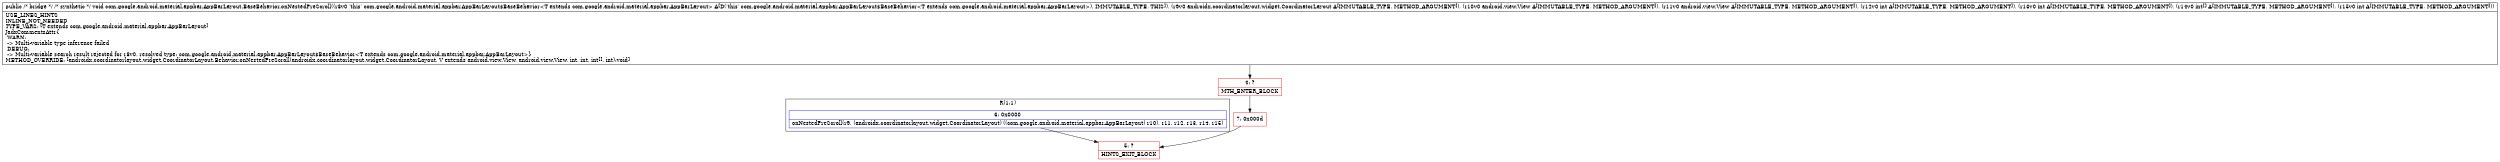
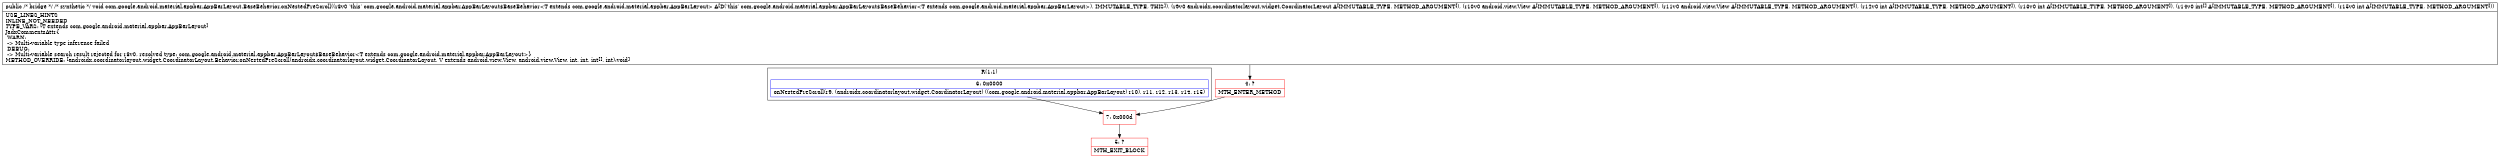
(1250, 91) -> (1250, 92)
(1068, 135) -> (1063, 105)
(1129, 154) -> (1120, 151)
